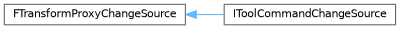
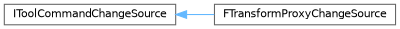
(210, 15) -> (201, 15)
